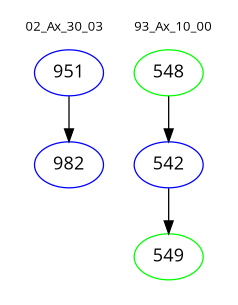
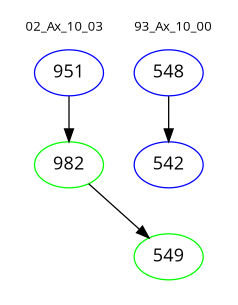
(65, 27) -> (65, 27)
(169, 73) -> (169, 73)
(69, 165) -> (69, 165)
(169, 205) -> (114, 207)
